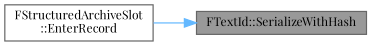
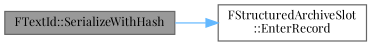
(169, 23) -> (191, 23)
